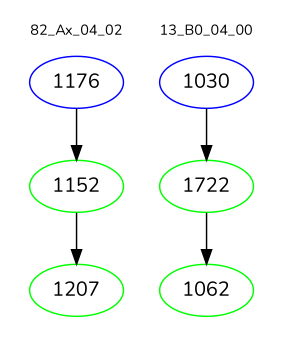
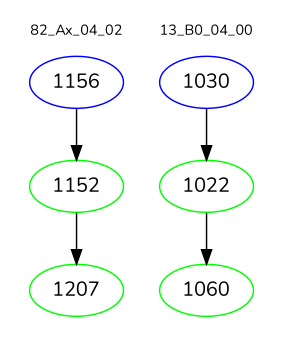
(77, 82) -> (77, 82)
(207, 186) -> (207, 186)
(207, 290) -> (207, 290)
